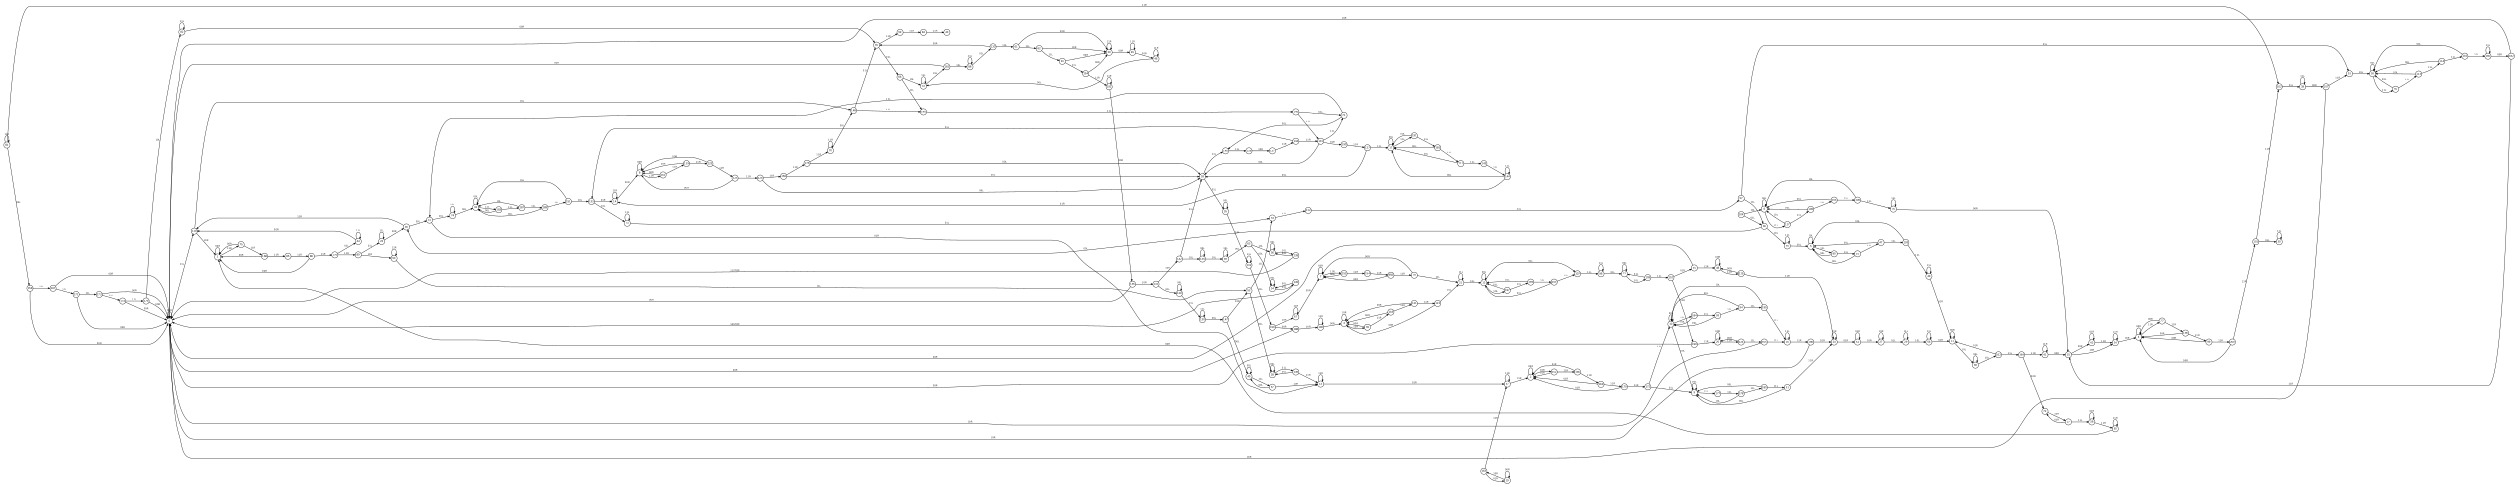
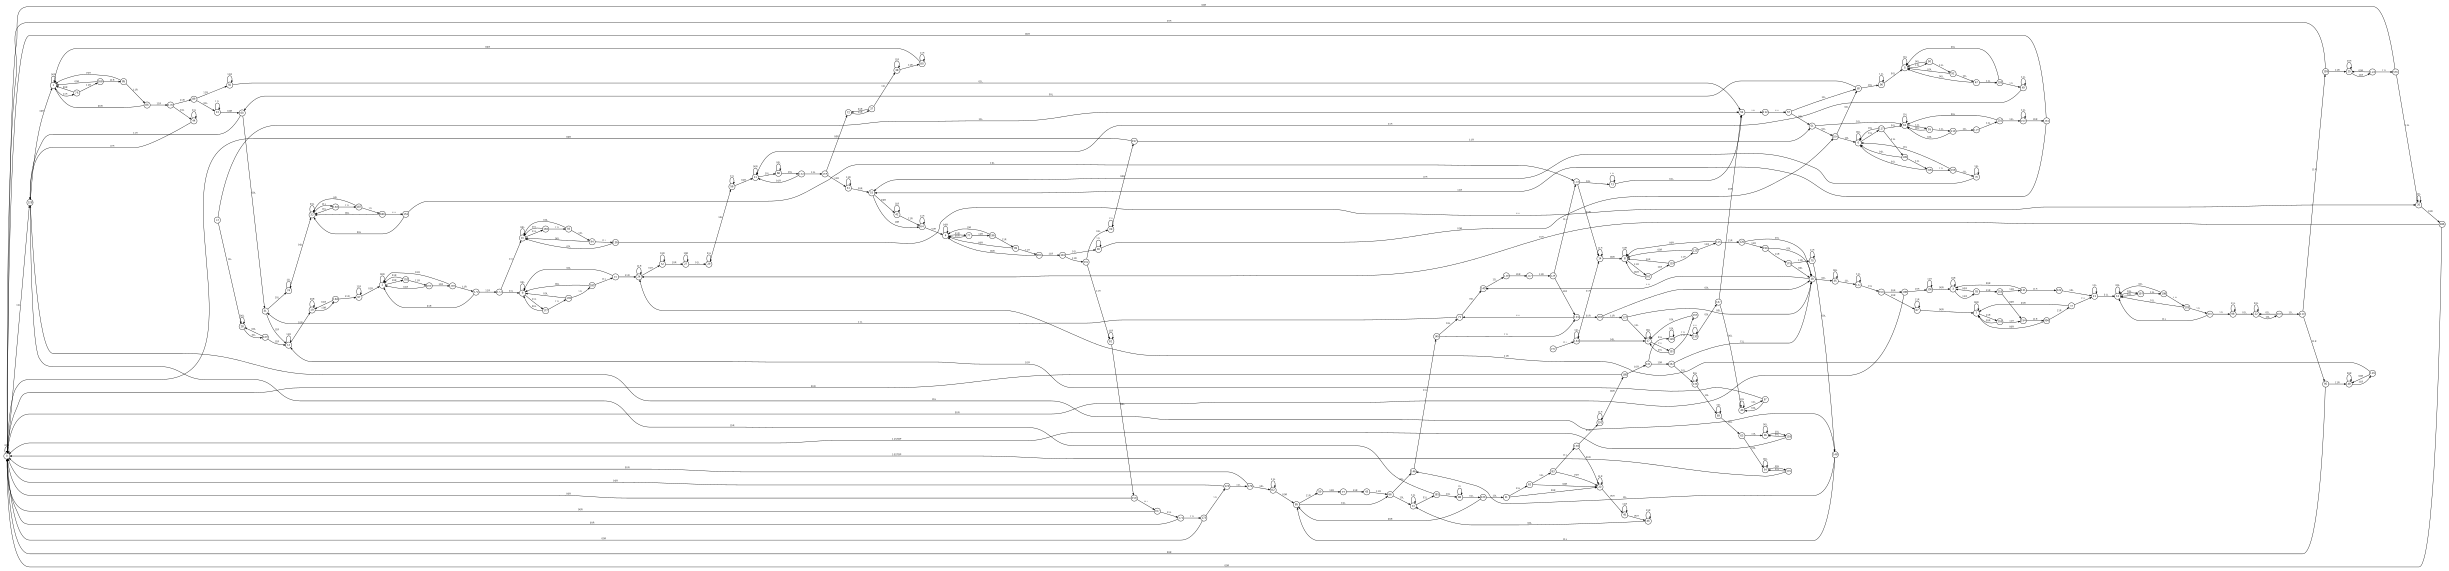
(1106, 7) -> (1098, 301)
(441, 64) -> (661, 427)
(2407, 64) -> (1892, 127)
none -> (89, 74)
none -> (1823, 131)
(1265, 164) -> (1704, 289)
(1461, 164) -> none
none -> (1478, 229)
(1527, 262) -> (2159, 321)
(817, 288) -> (991, 83)
(1237, 306) -> (1729, 213)
(1368, 317) -> (2012, 307)
(1393, 327) -> none
(1682, 358) -> (531, 307)
(1413, 384) -> (300, 328)
none -> (1378, 493)
